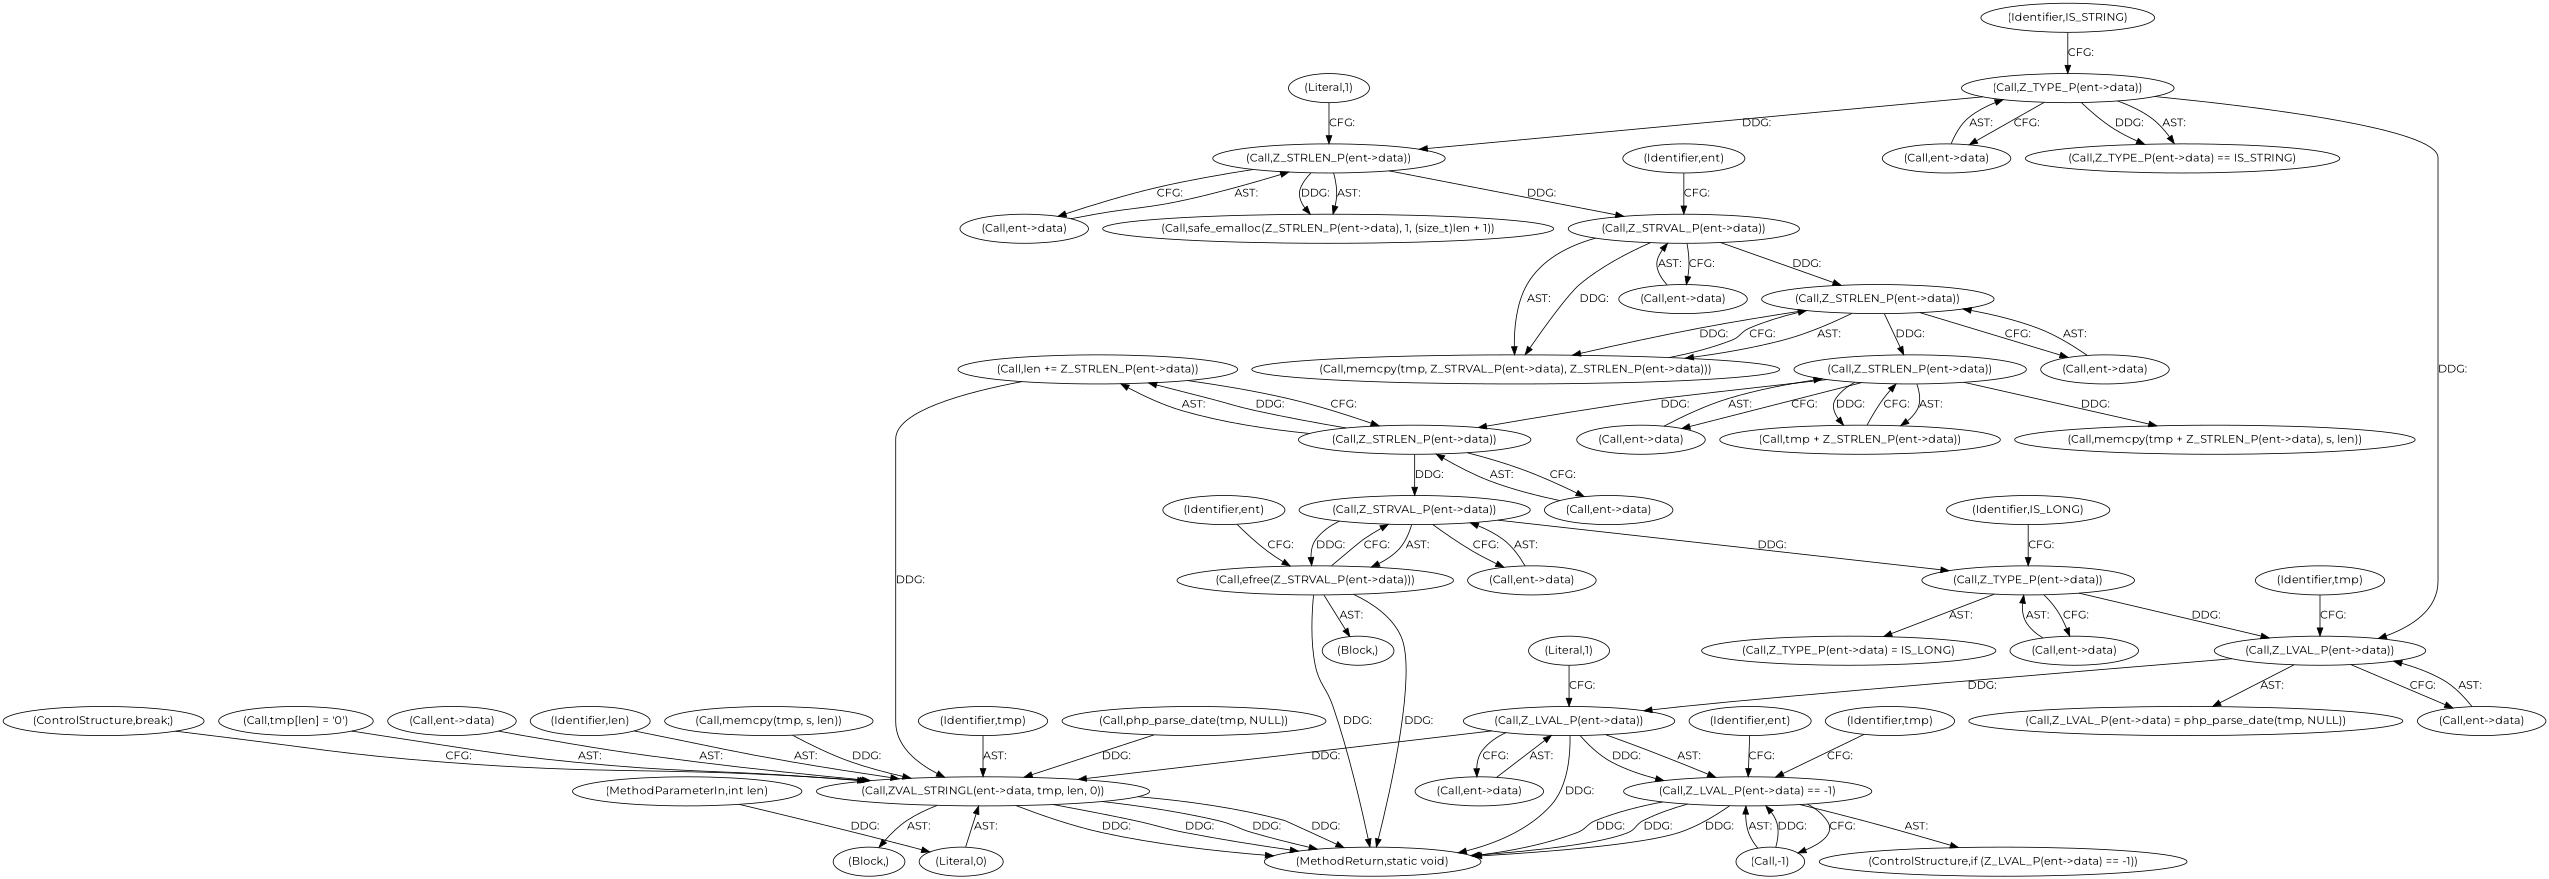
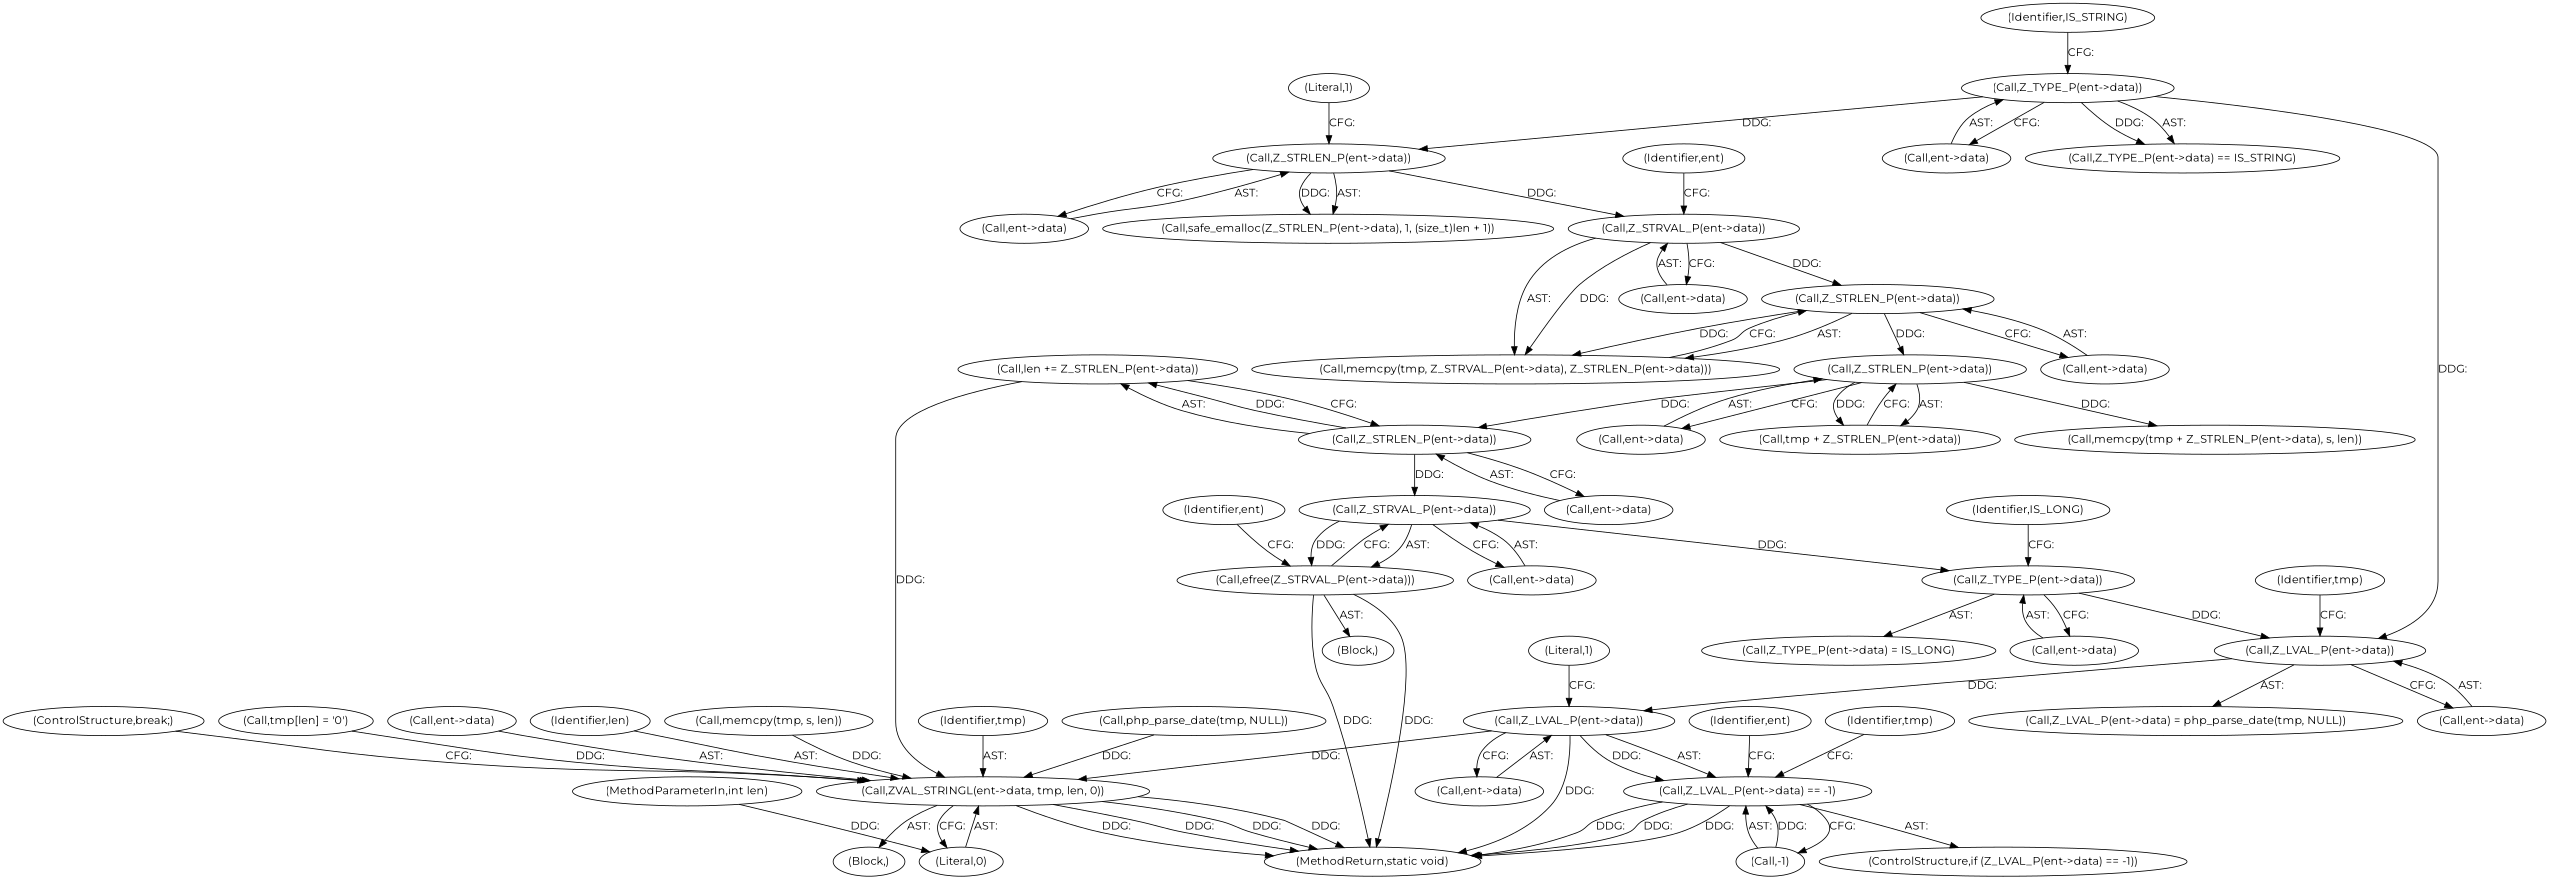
(592, 756) -> (592, 756)
none -> (939, 821)
